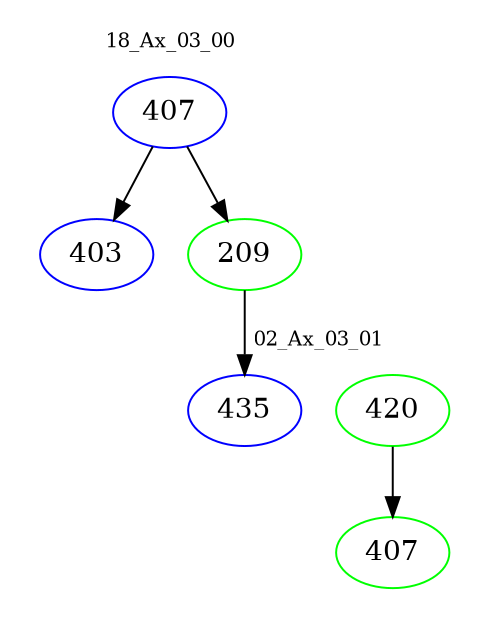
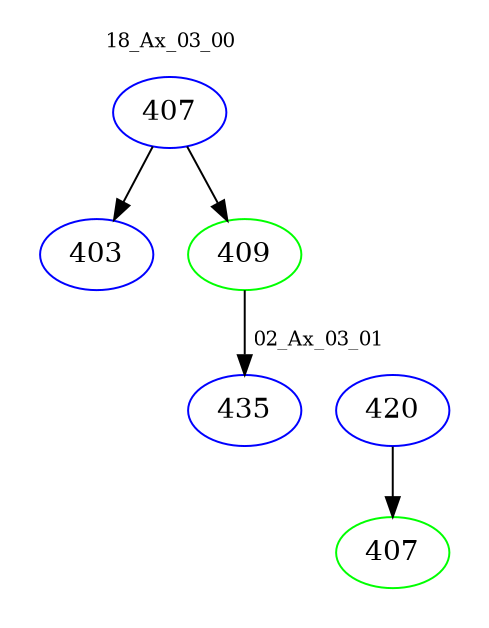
(245, 255) -> (245, 255)
(393, 411) -> (393, 411)
